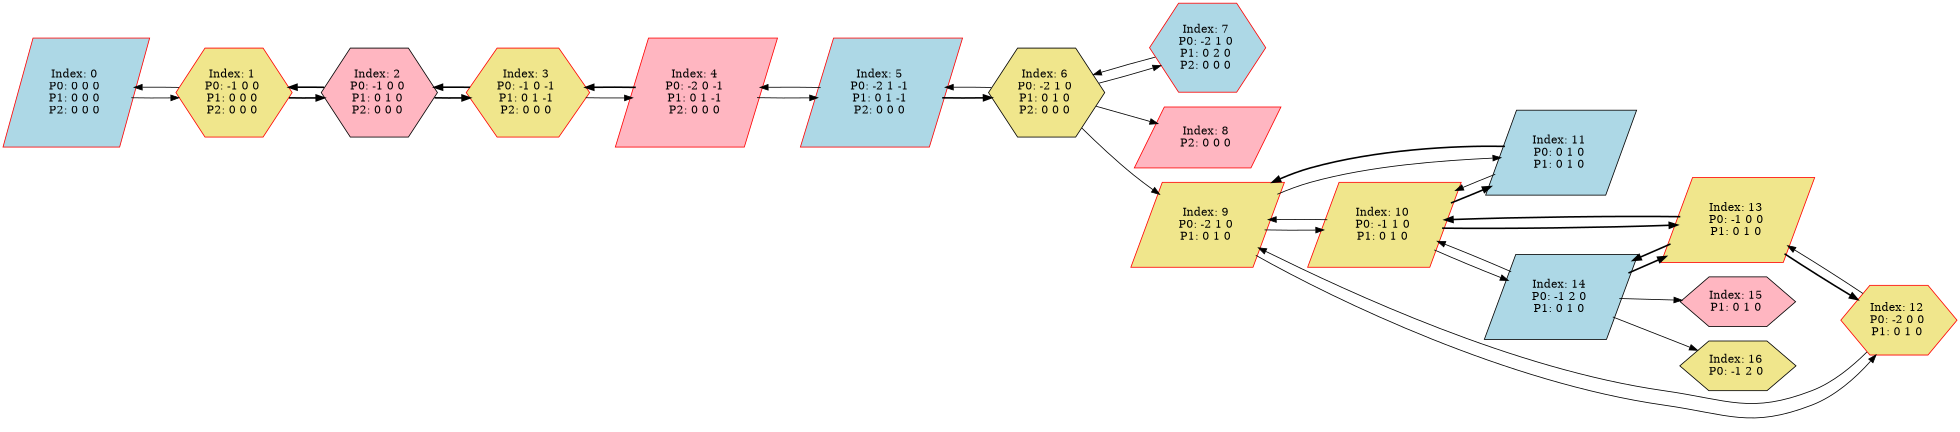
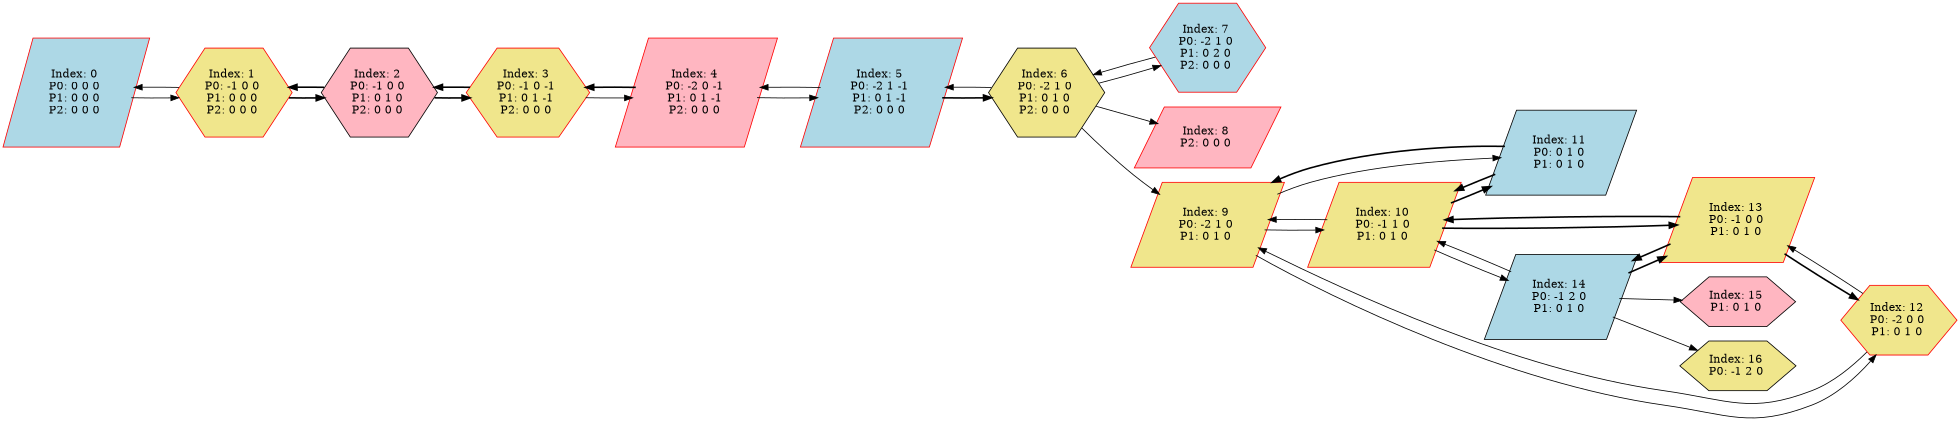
(1479, 181) -> (1479, 181)
